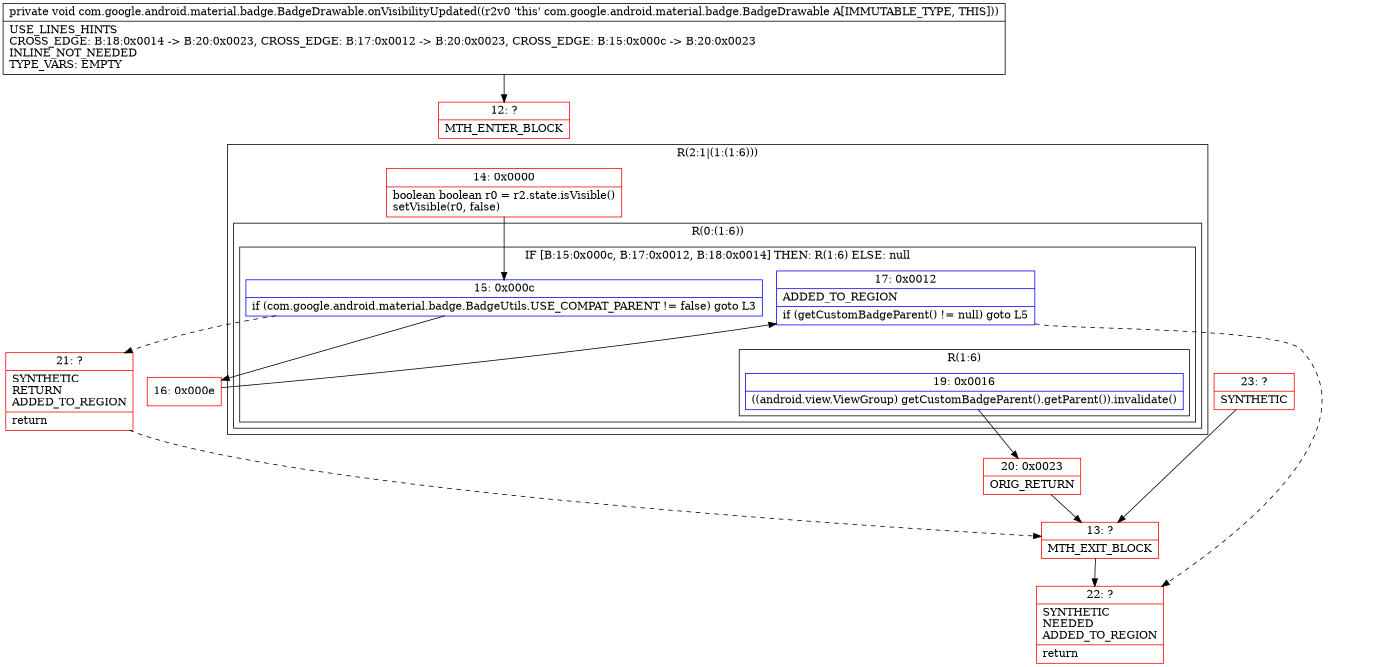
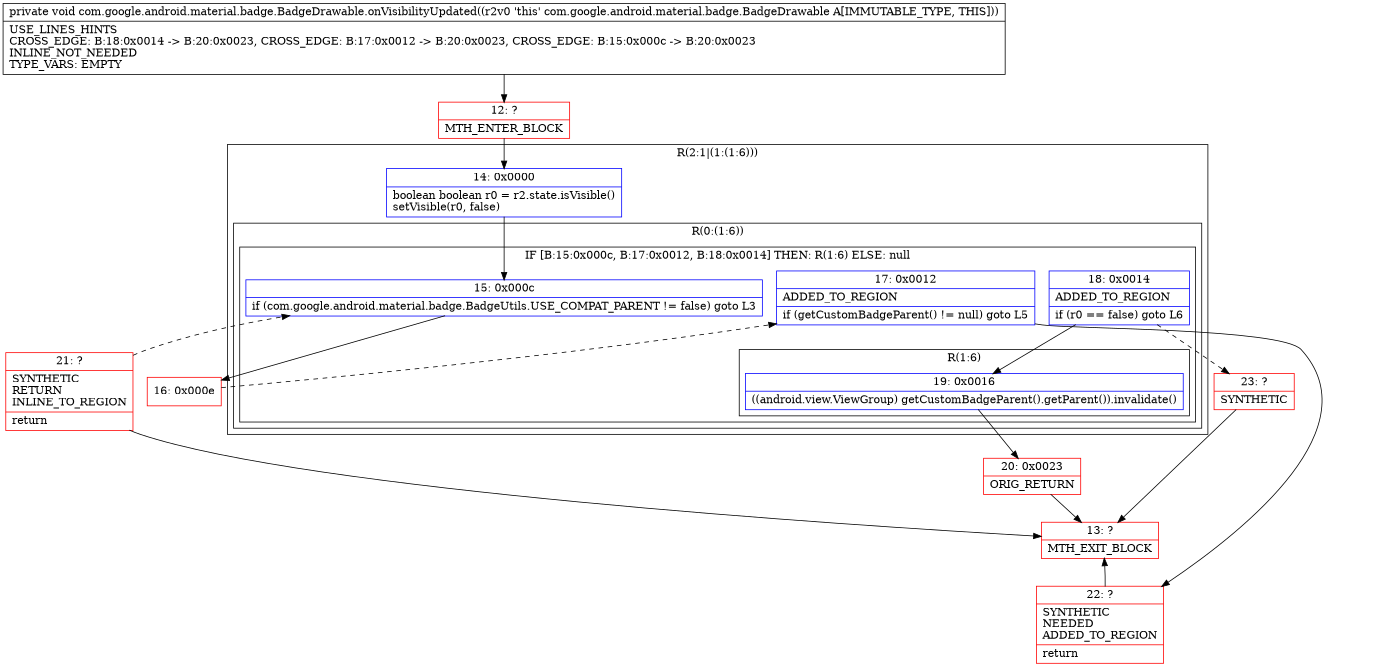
none -> (504, 150)
(504, 193) -> (504, 193)
none -> (1119, 298)
(203, 330) -> (206, 332)
(495, 360) -> (495, 360)
(1310, 364) -> (1310, 364)
(69, 402) -> (69, 402)
(579, 502) -> (579, 502)
(1095, 568) -> (1105, 576)
